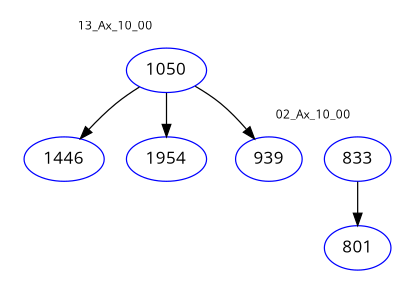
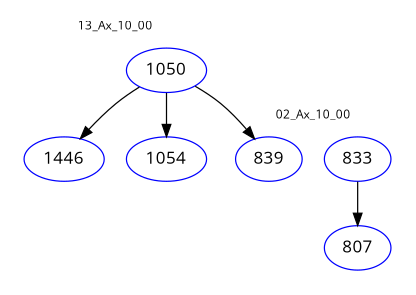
(166, 159) -> (166, 159)
(269, 159) -> (269, 159)
(358, 248) -> (358, 248)
